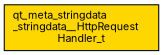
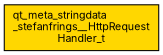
(81, 28) -> (81, 28)
